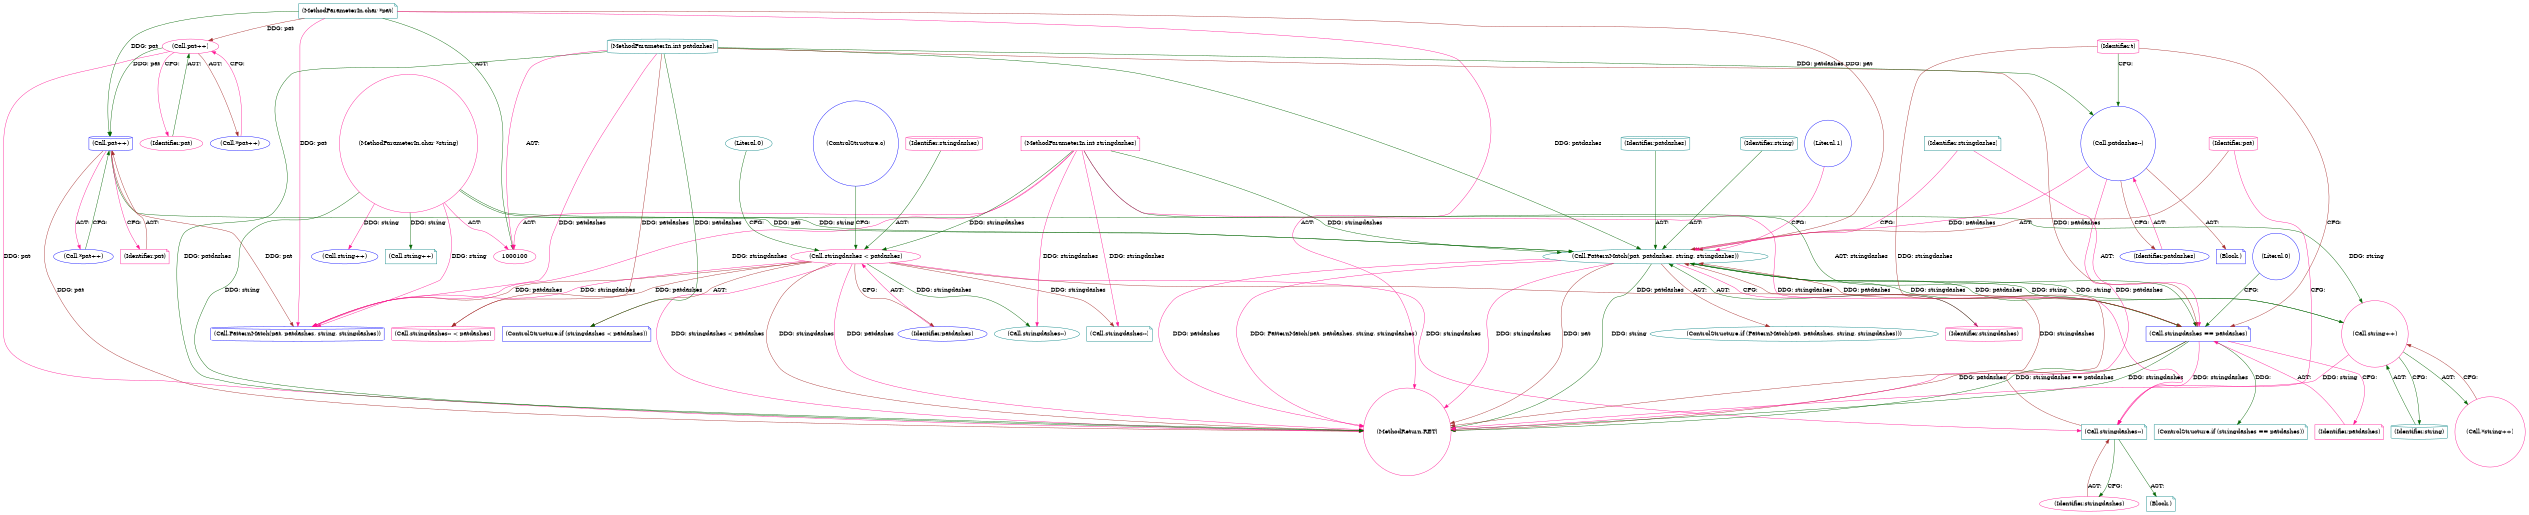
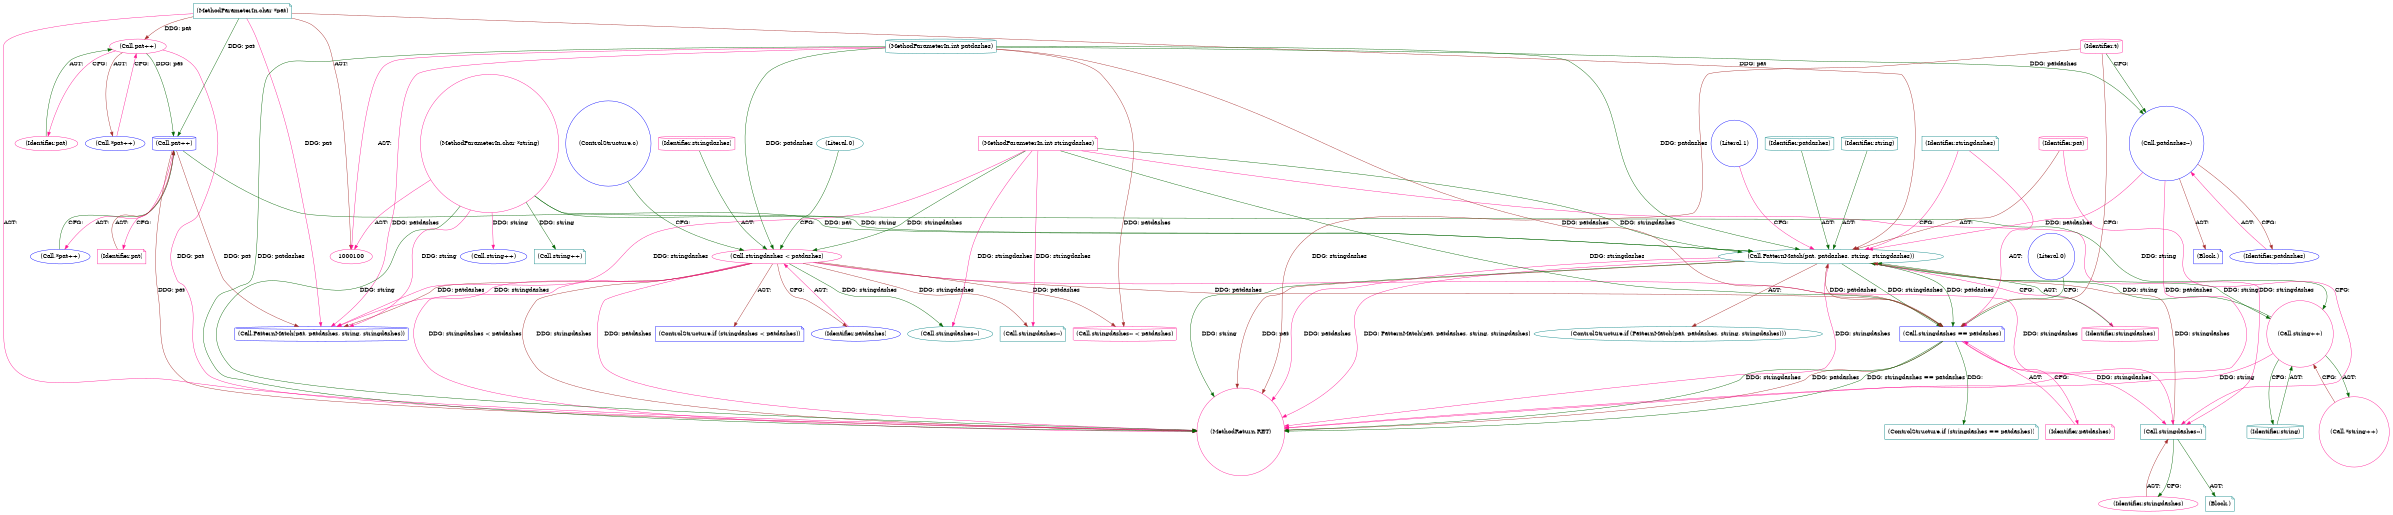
(496, 101) -> (343, 121)
(795, 214) -> none
(694, 226) -> (752, 98)
(1861, 257) -> (1617, 257)
